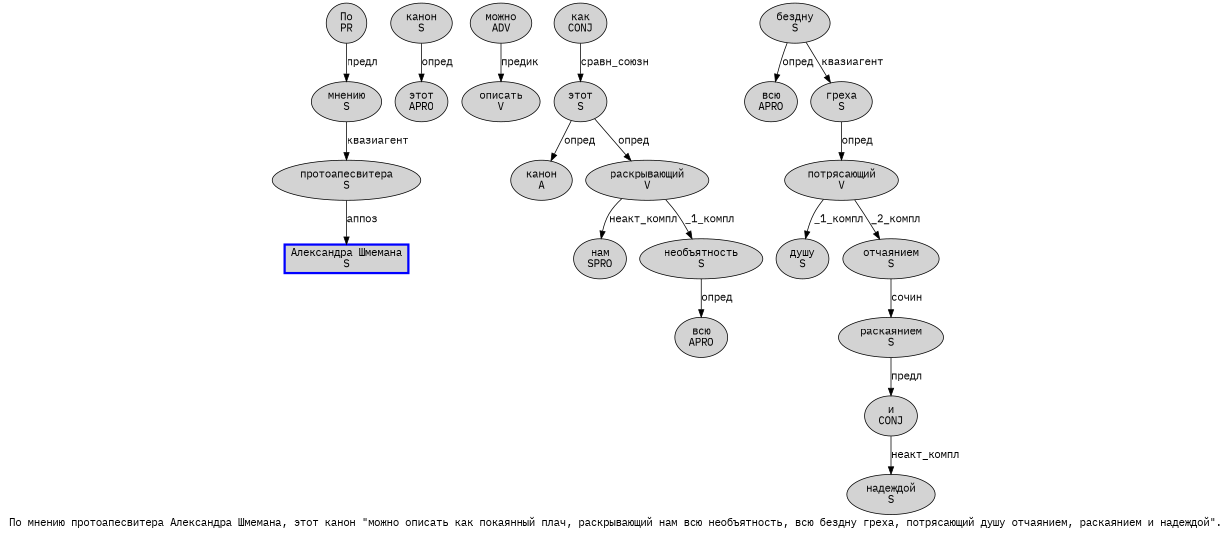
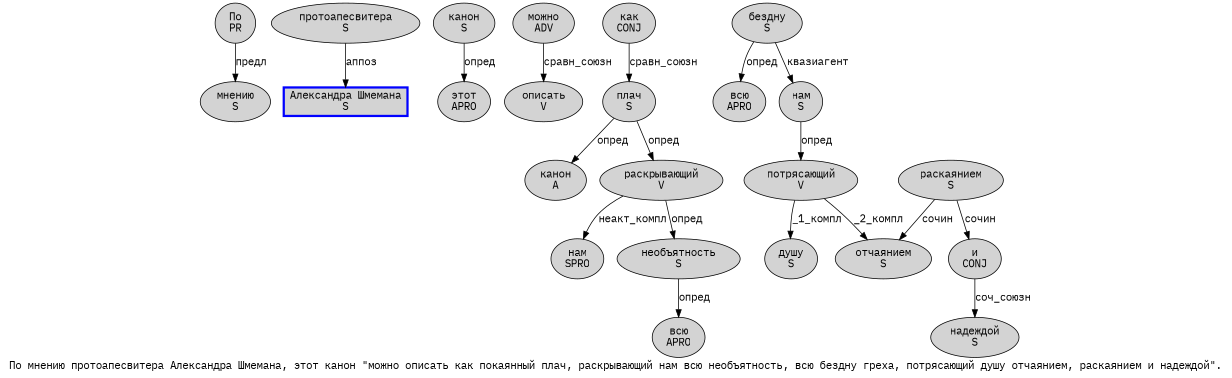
(520, 62) -> (578, 62)
(580, 102) -> (629, 102)
(842, 102) -> (801, 102)
(346, 137) -> none
(710, 220) -> (687, 220)
(891, 294) -> (920, 217)
(907, 377) -> (980, 220)
(925, 455) -> (1003, 298)
